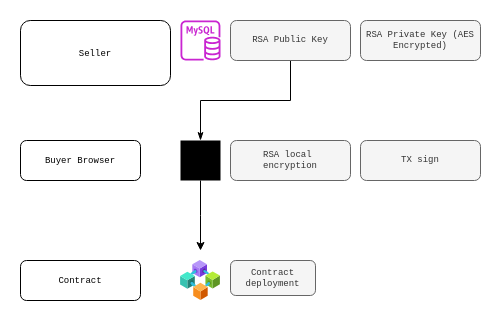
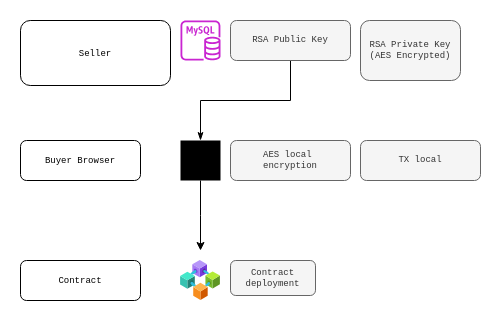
(421, 41) -> (411, 51)
(291, 161) -> (291, 161)
(421, 161) -> (421, 161)
